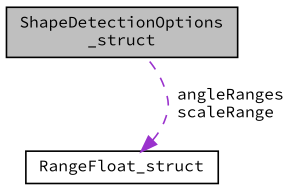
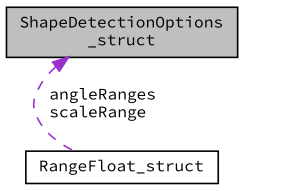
(167, 98) -> (36, 115)
